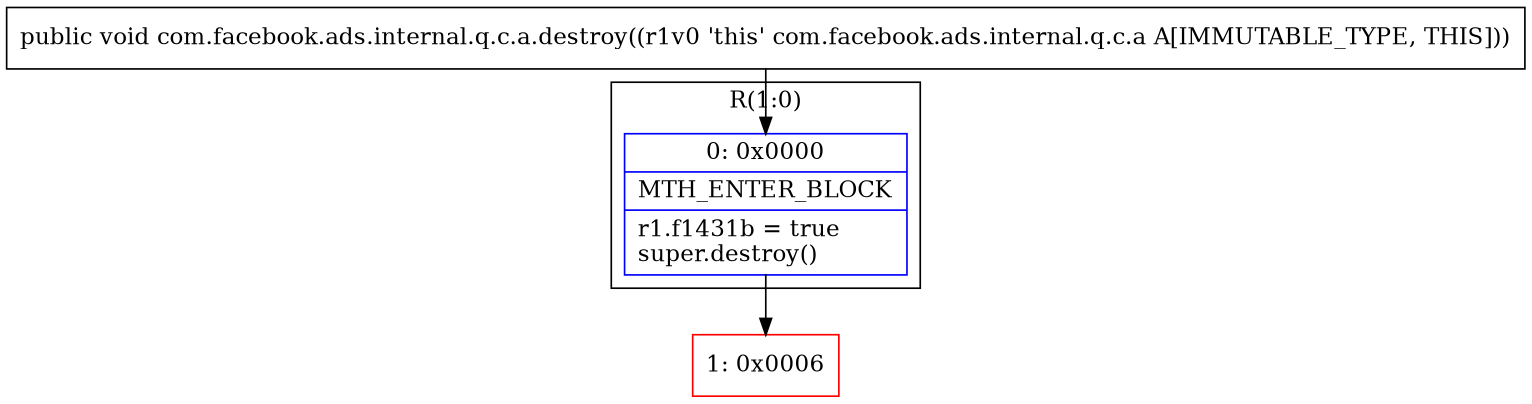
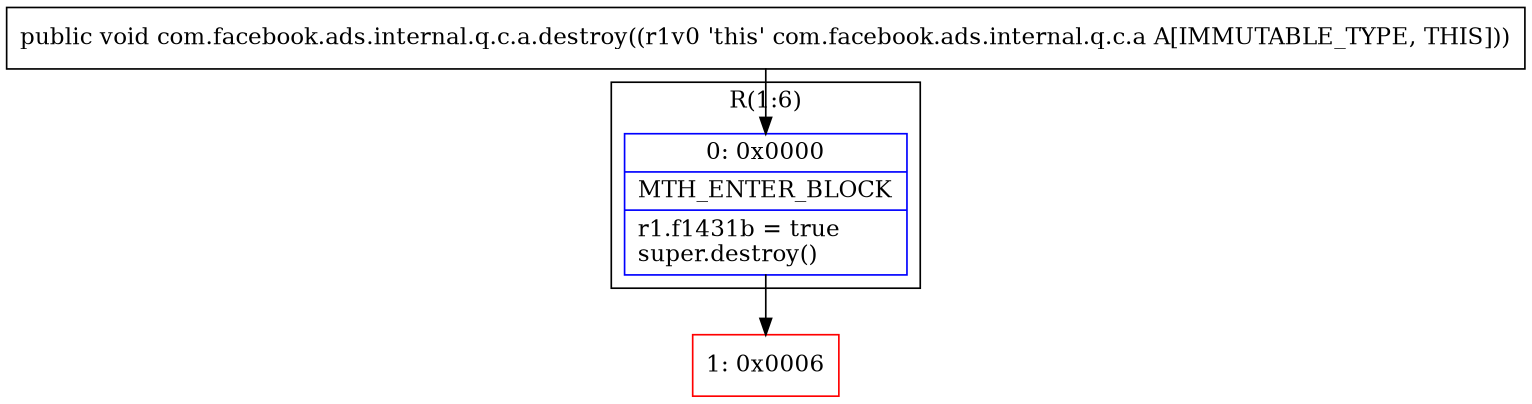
(766, 101) -> (766, 101)
